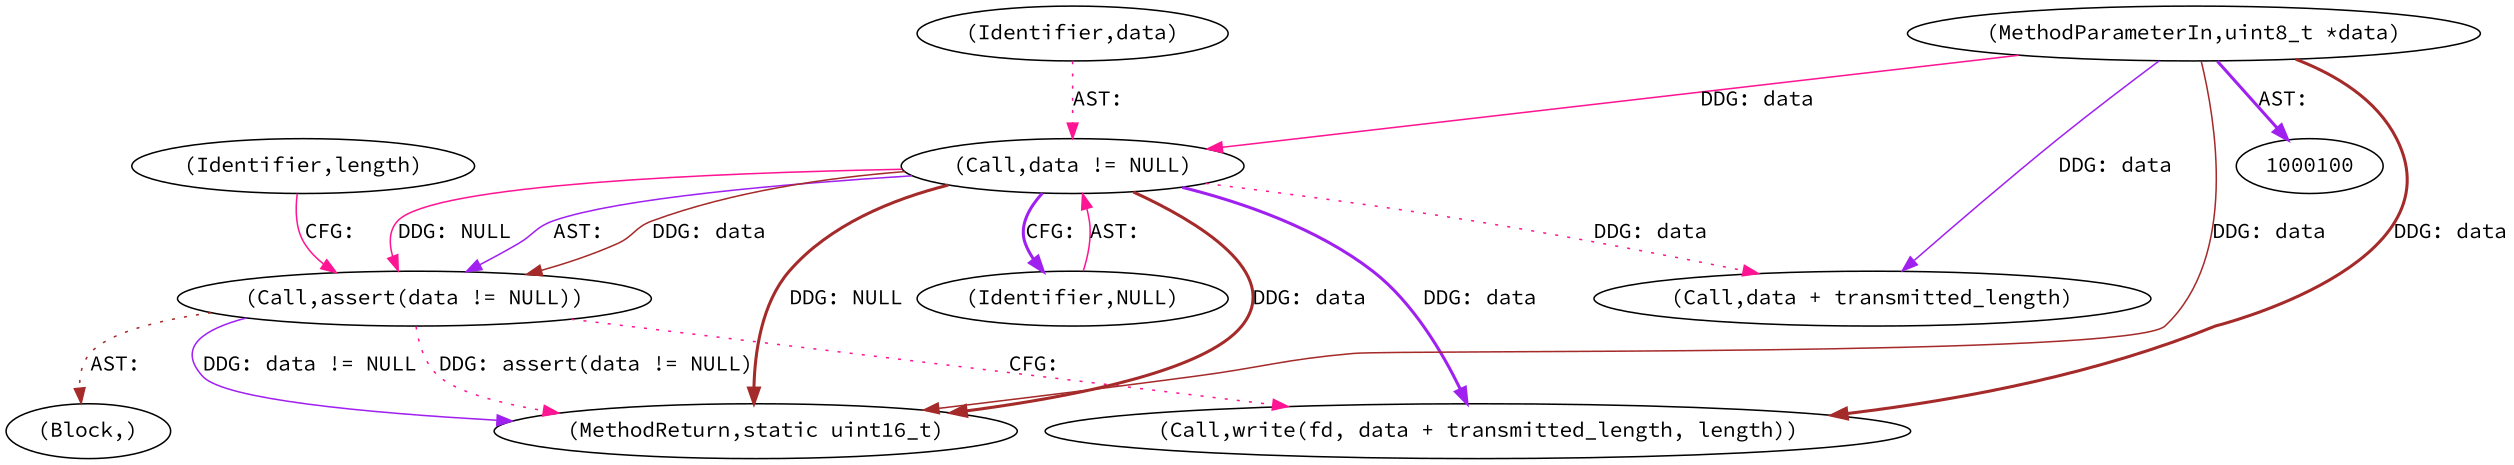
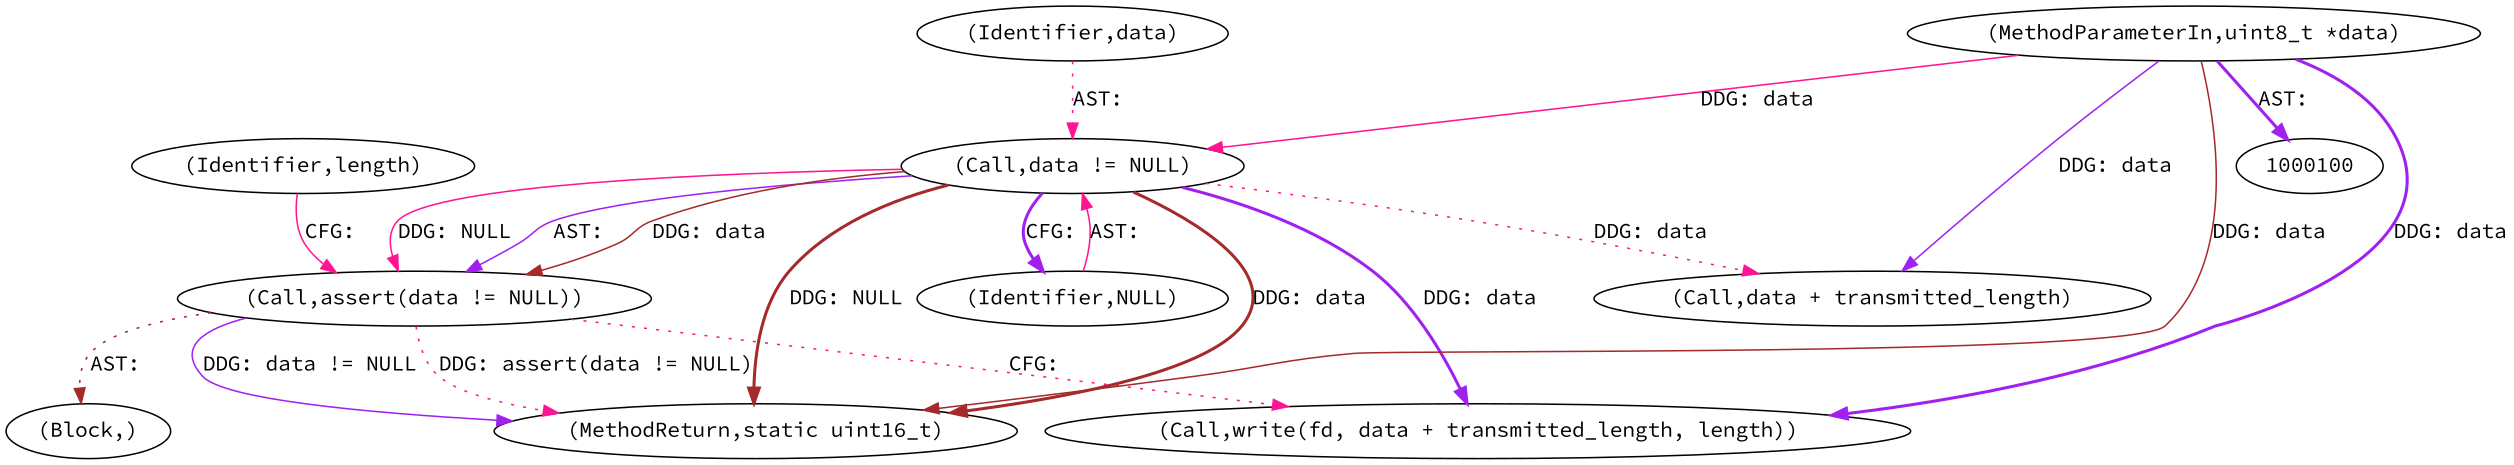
(2239, 319) -> (2239, 319)
